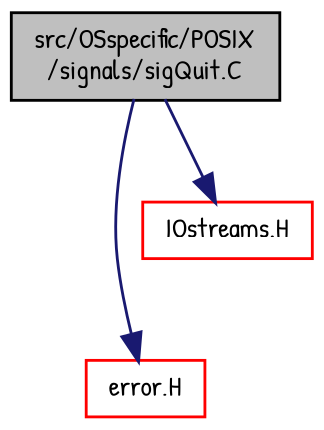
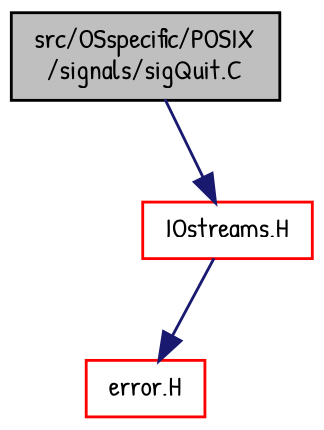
(116, 216) -> (193, 297)
